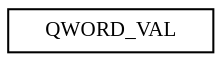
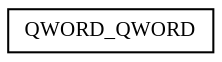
(111, 31) -> (111, 31)
